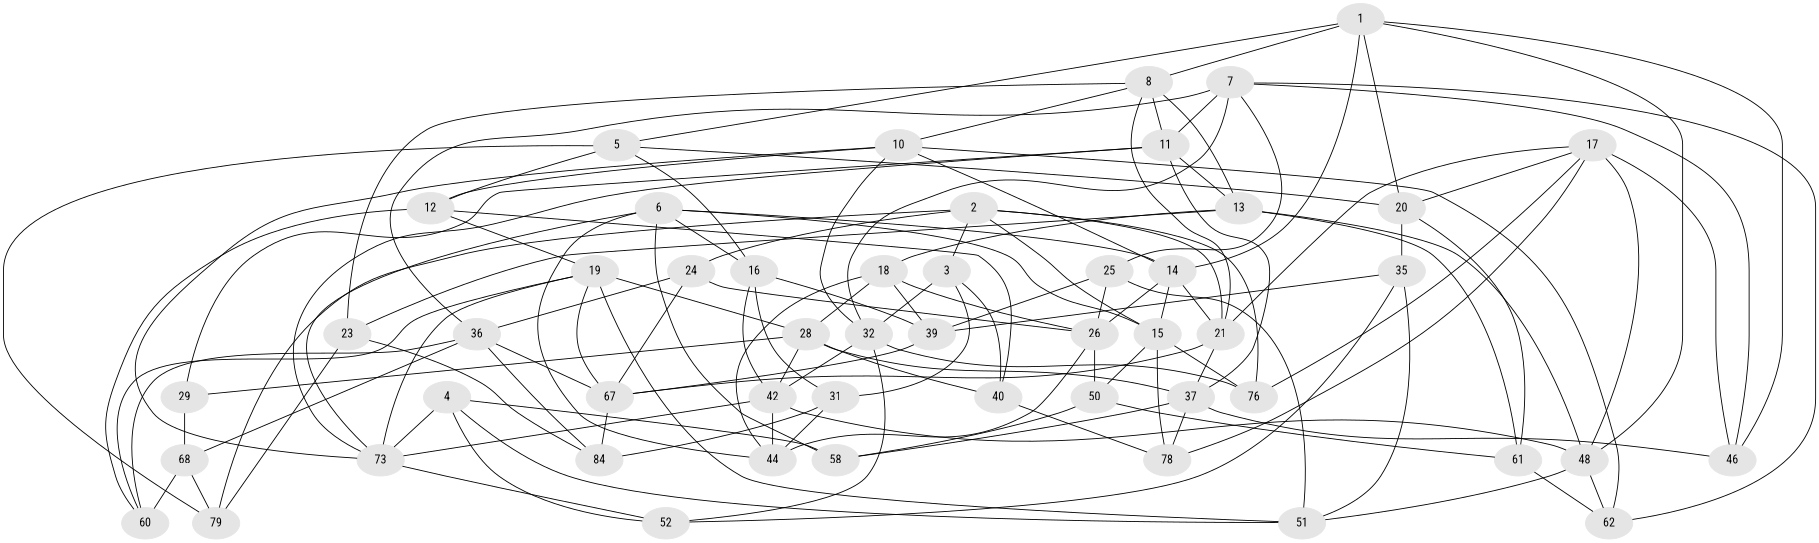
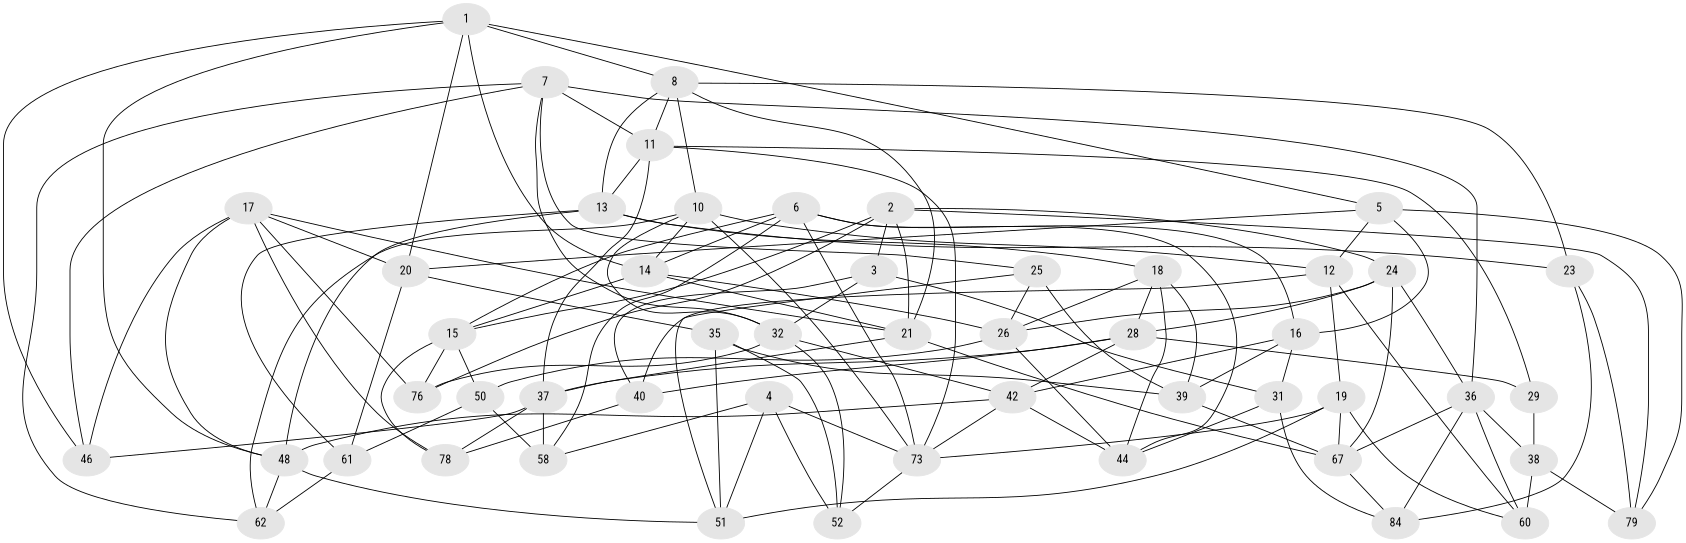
(700, 303) -> (1267, 312)
(185, 460) -> (1534, 460)
